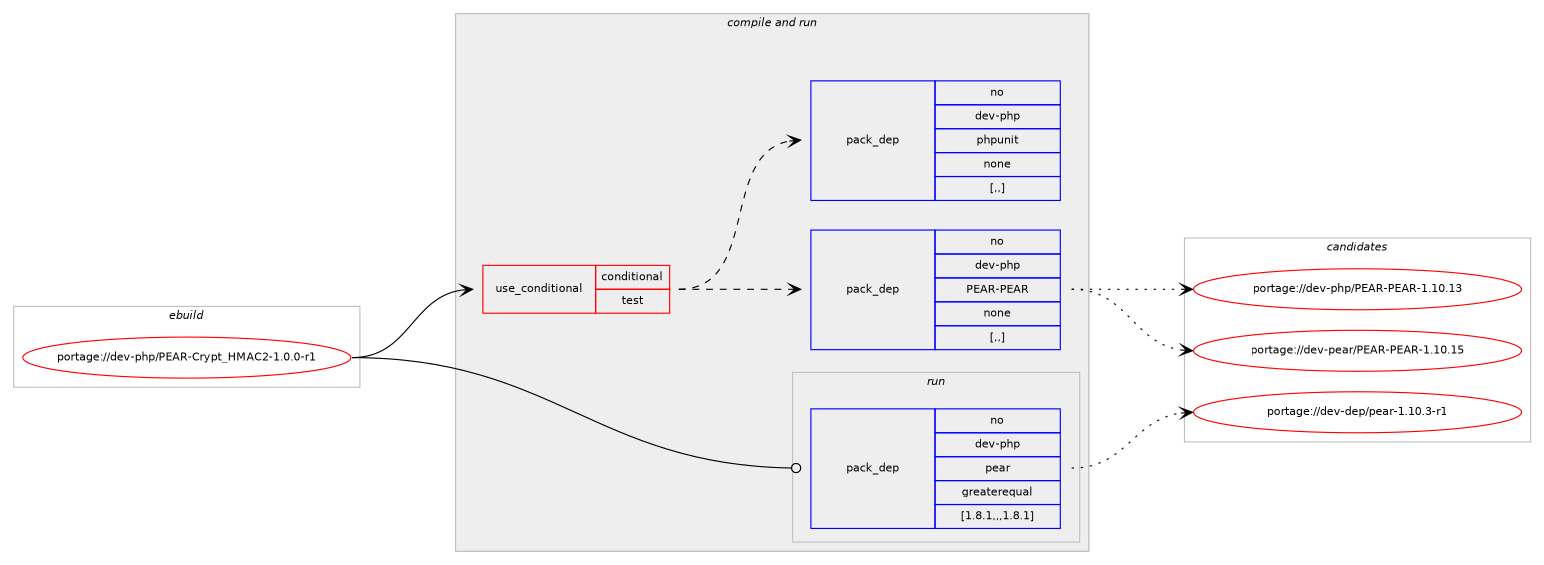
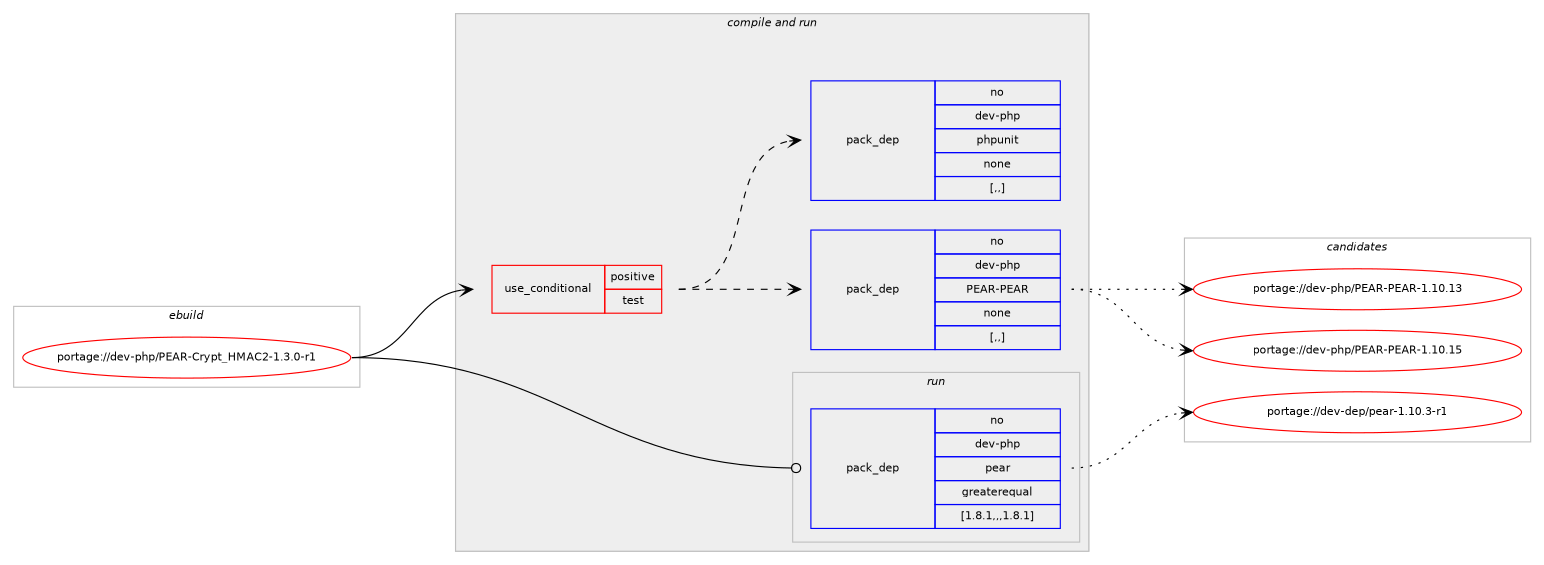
(633, 277) -> (633, 277)
(1358, 351) -> (1358, 351)
(187, 358) -> (187, 358)
